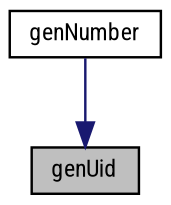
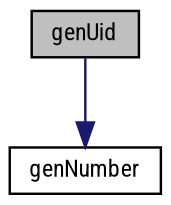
(85, 90) -> (85, 90)
